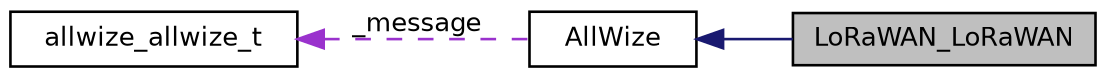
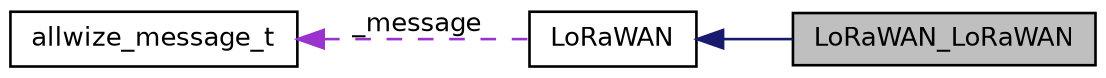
(154, 39) -> (154, 39)
(613, 39) -> (613, 39)
